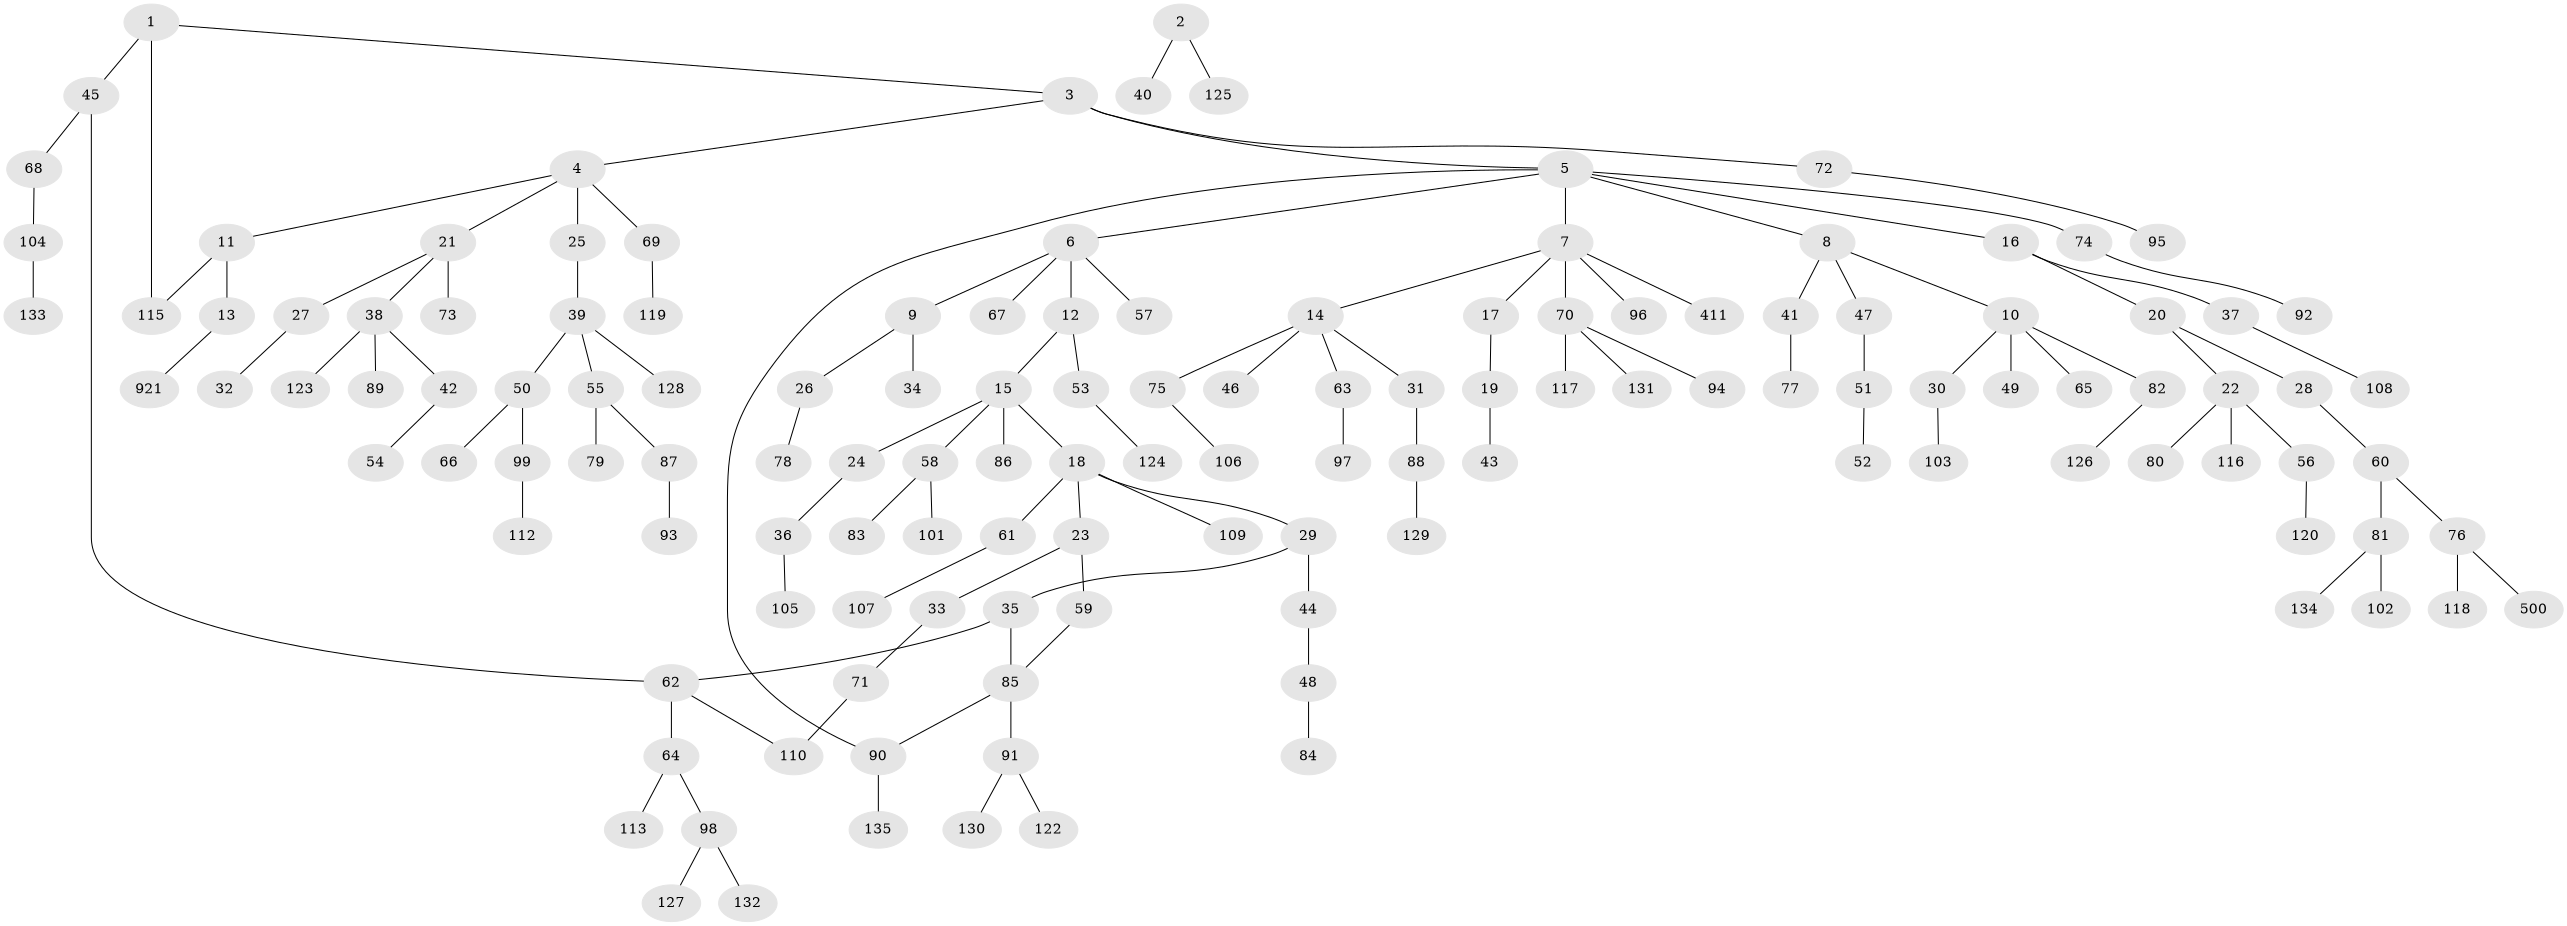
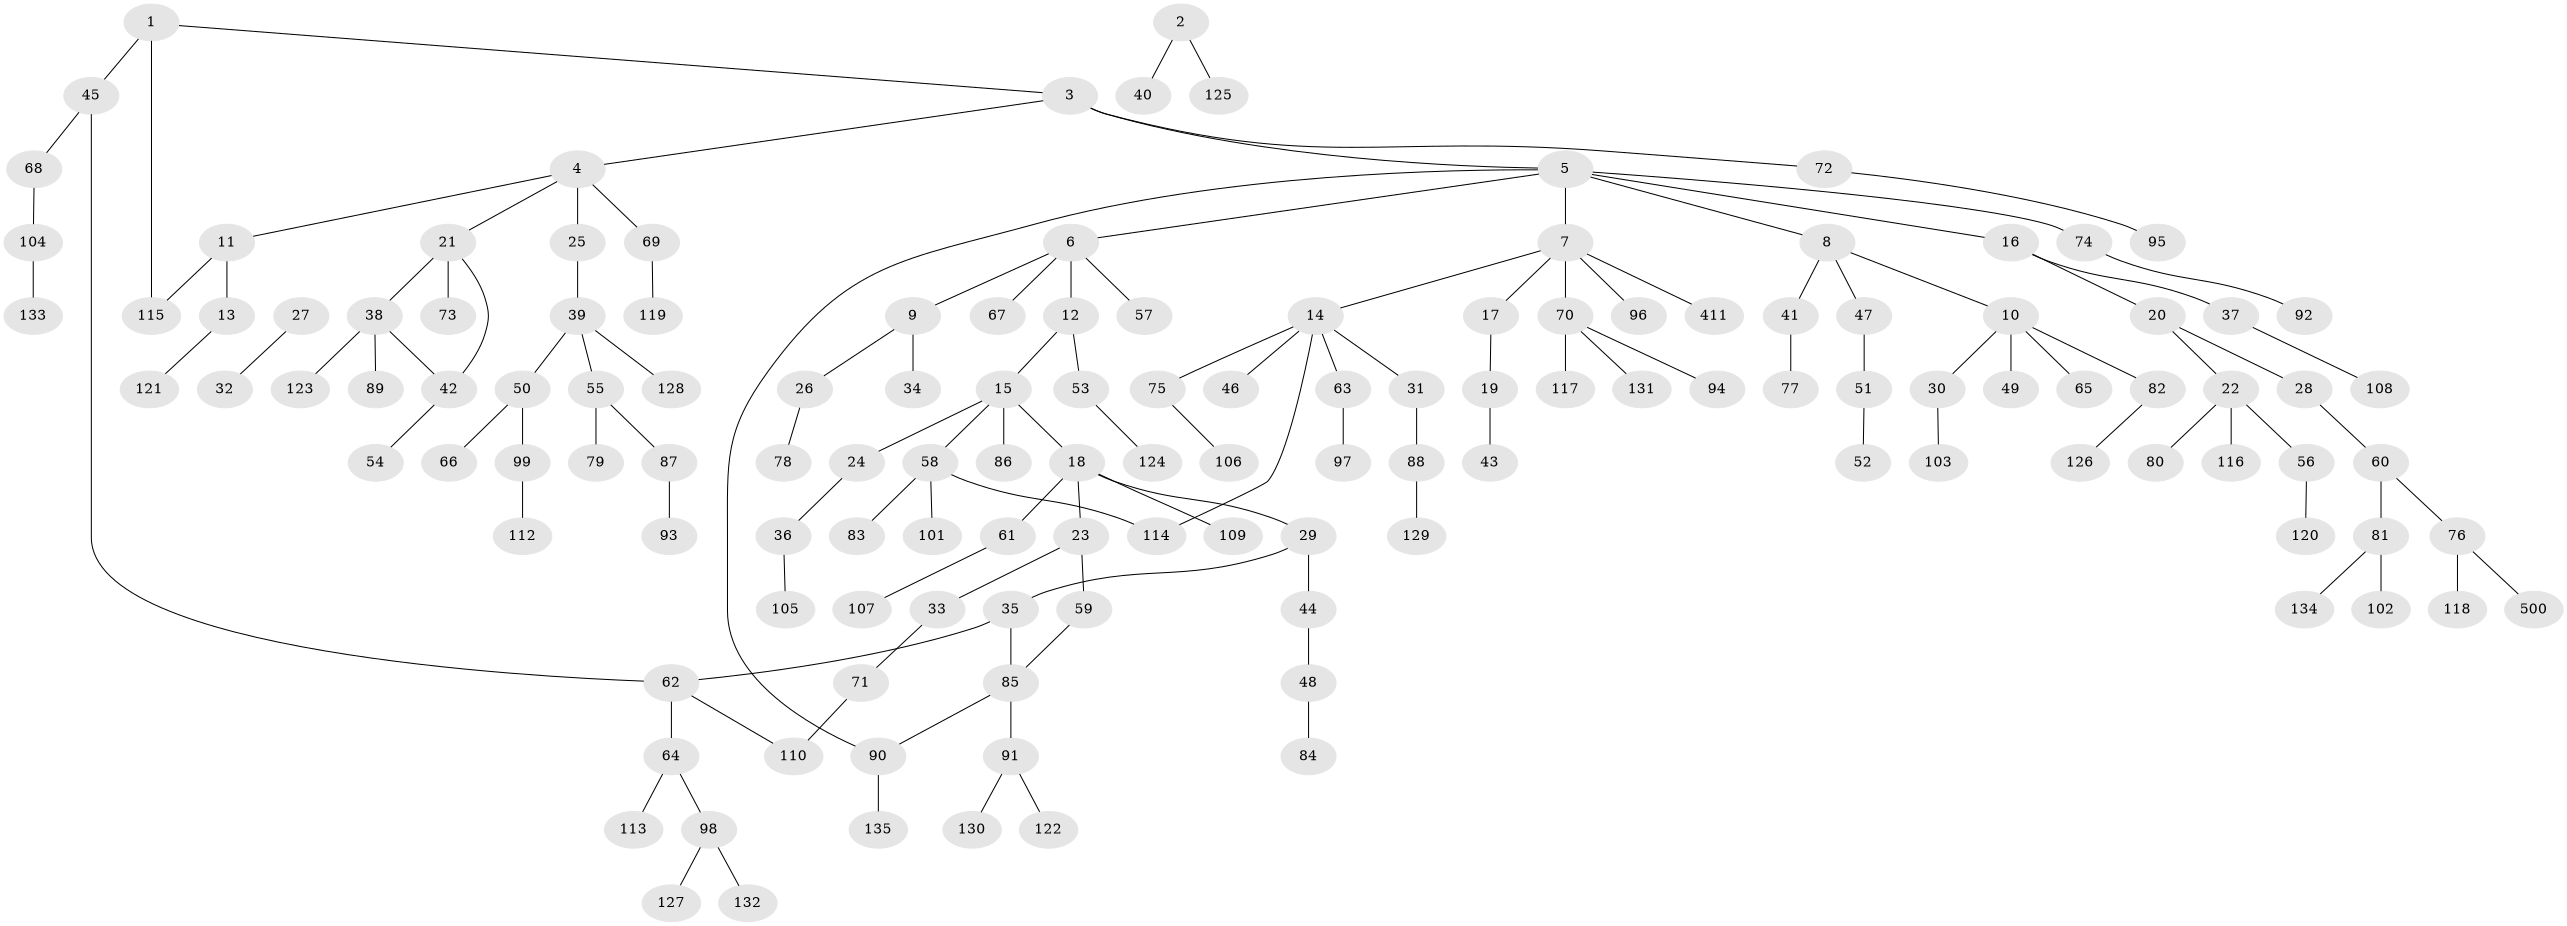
(375, 279) -> (488, 316)
(149, 389) -> (149, 389)
none -> (1157, 536)
